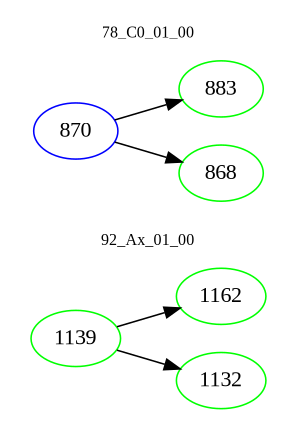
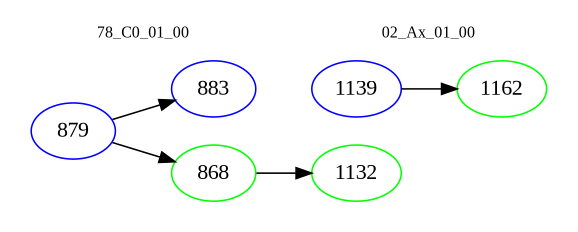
(221, 89) -> (214, 89)
(76, 131) -> (73, 131)
(148, 241) -> (429, 34)
(76, 338) -> (357, 89)
(141, 357) -> (278, 173)
